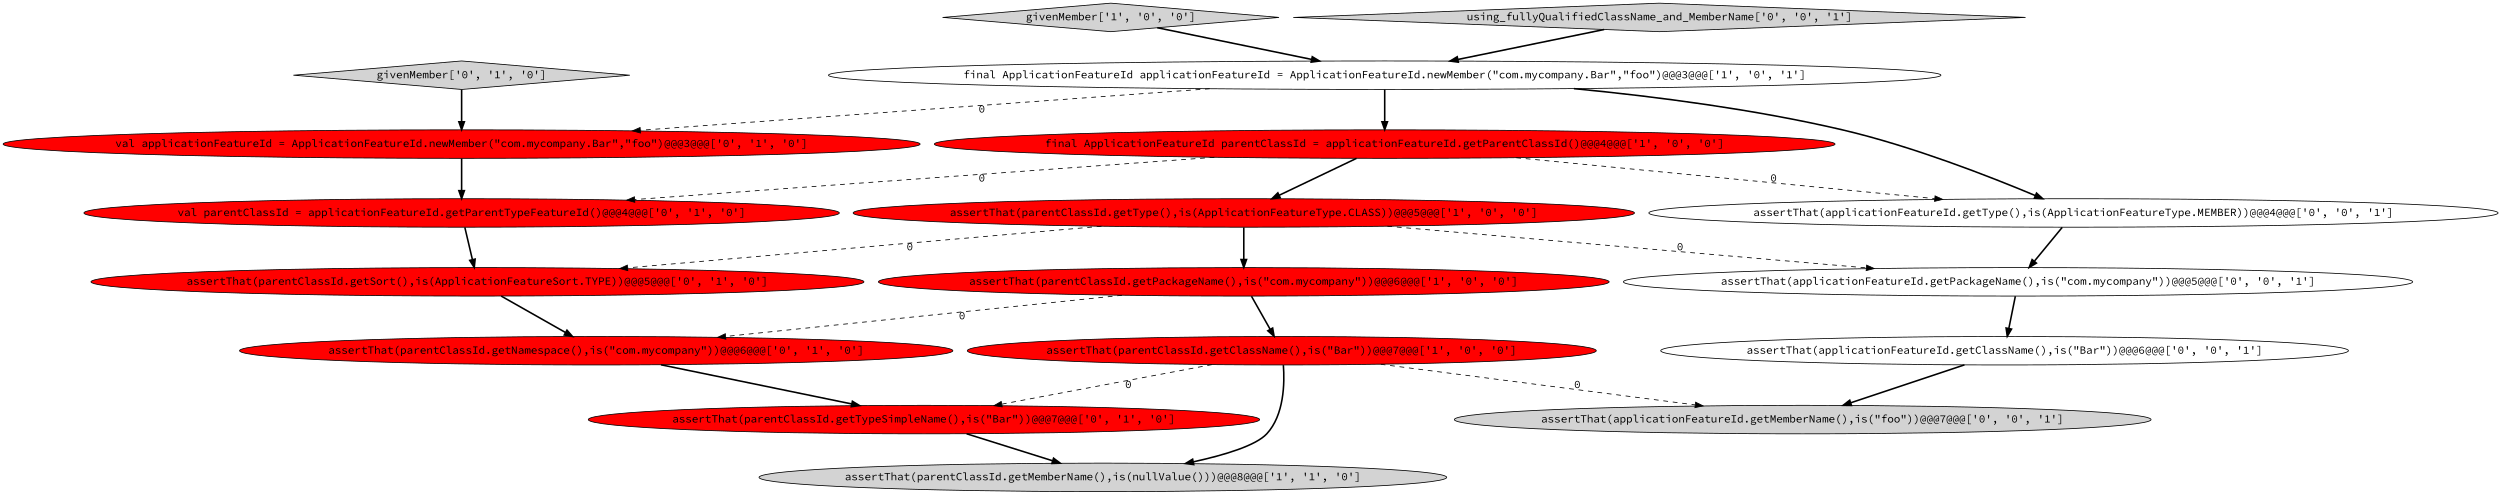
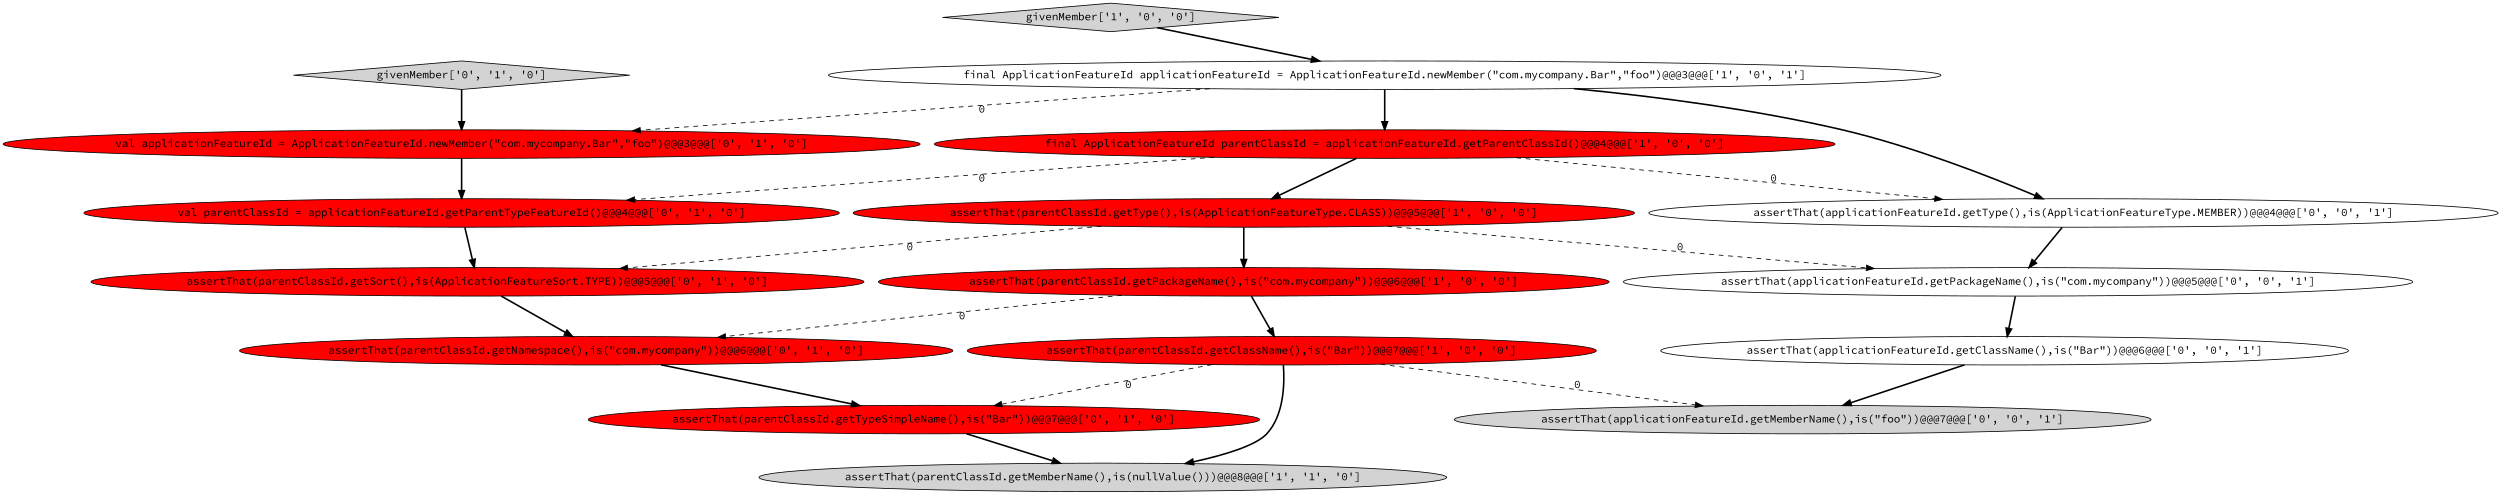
(1659, 17) -> none
